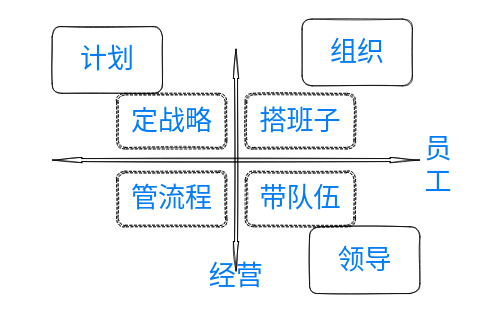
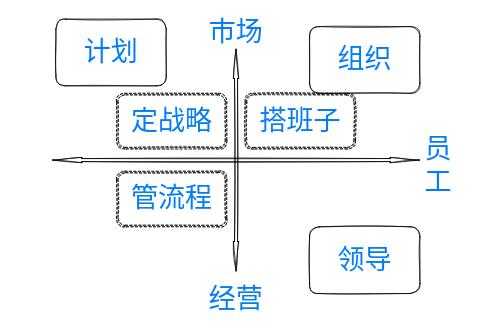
none -> (236, 32)
(357, 52) -> (364, 60)
(107, 60) -> (111, 52)
(300, 199) -> none
(236, 276) -> (236, 299)
